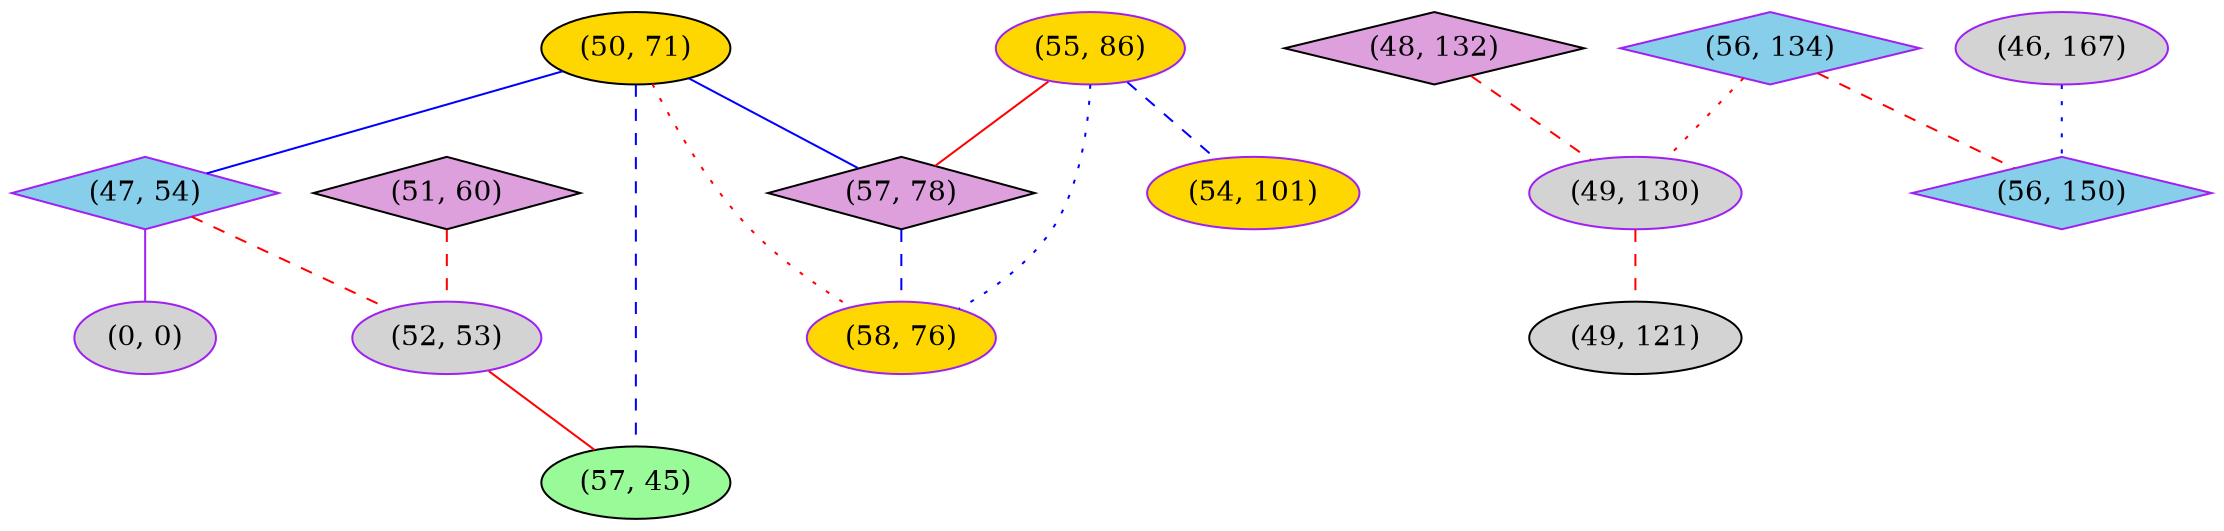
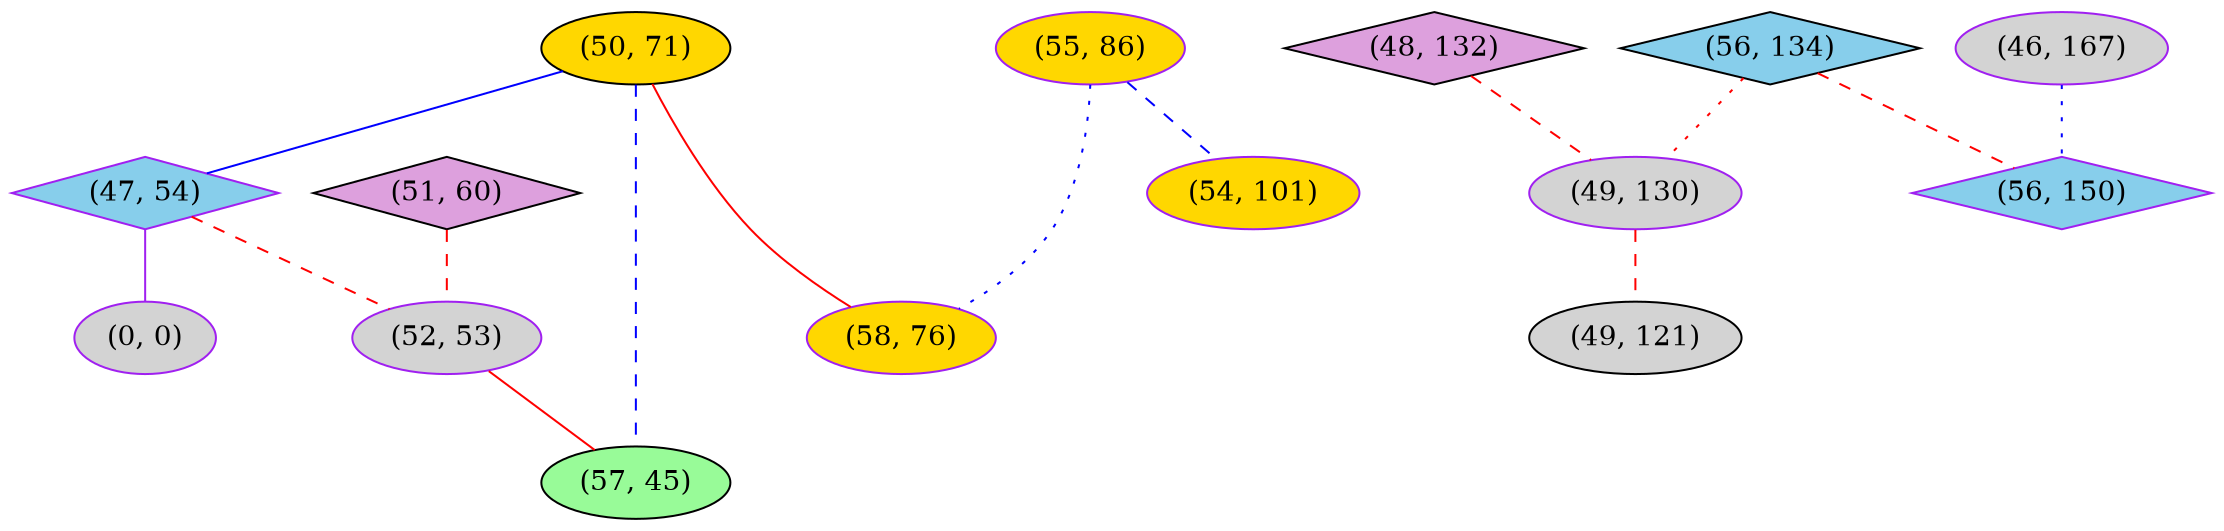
(1770, 48) -> (1770, 48)
(901, 193) -> none
(734, 211) -> (734, 211)
